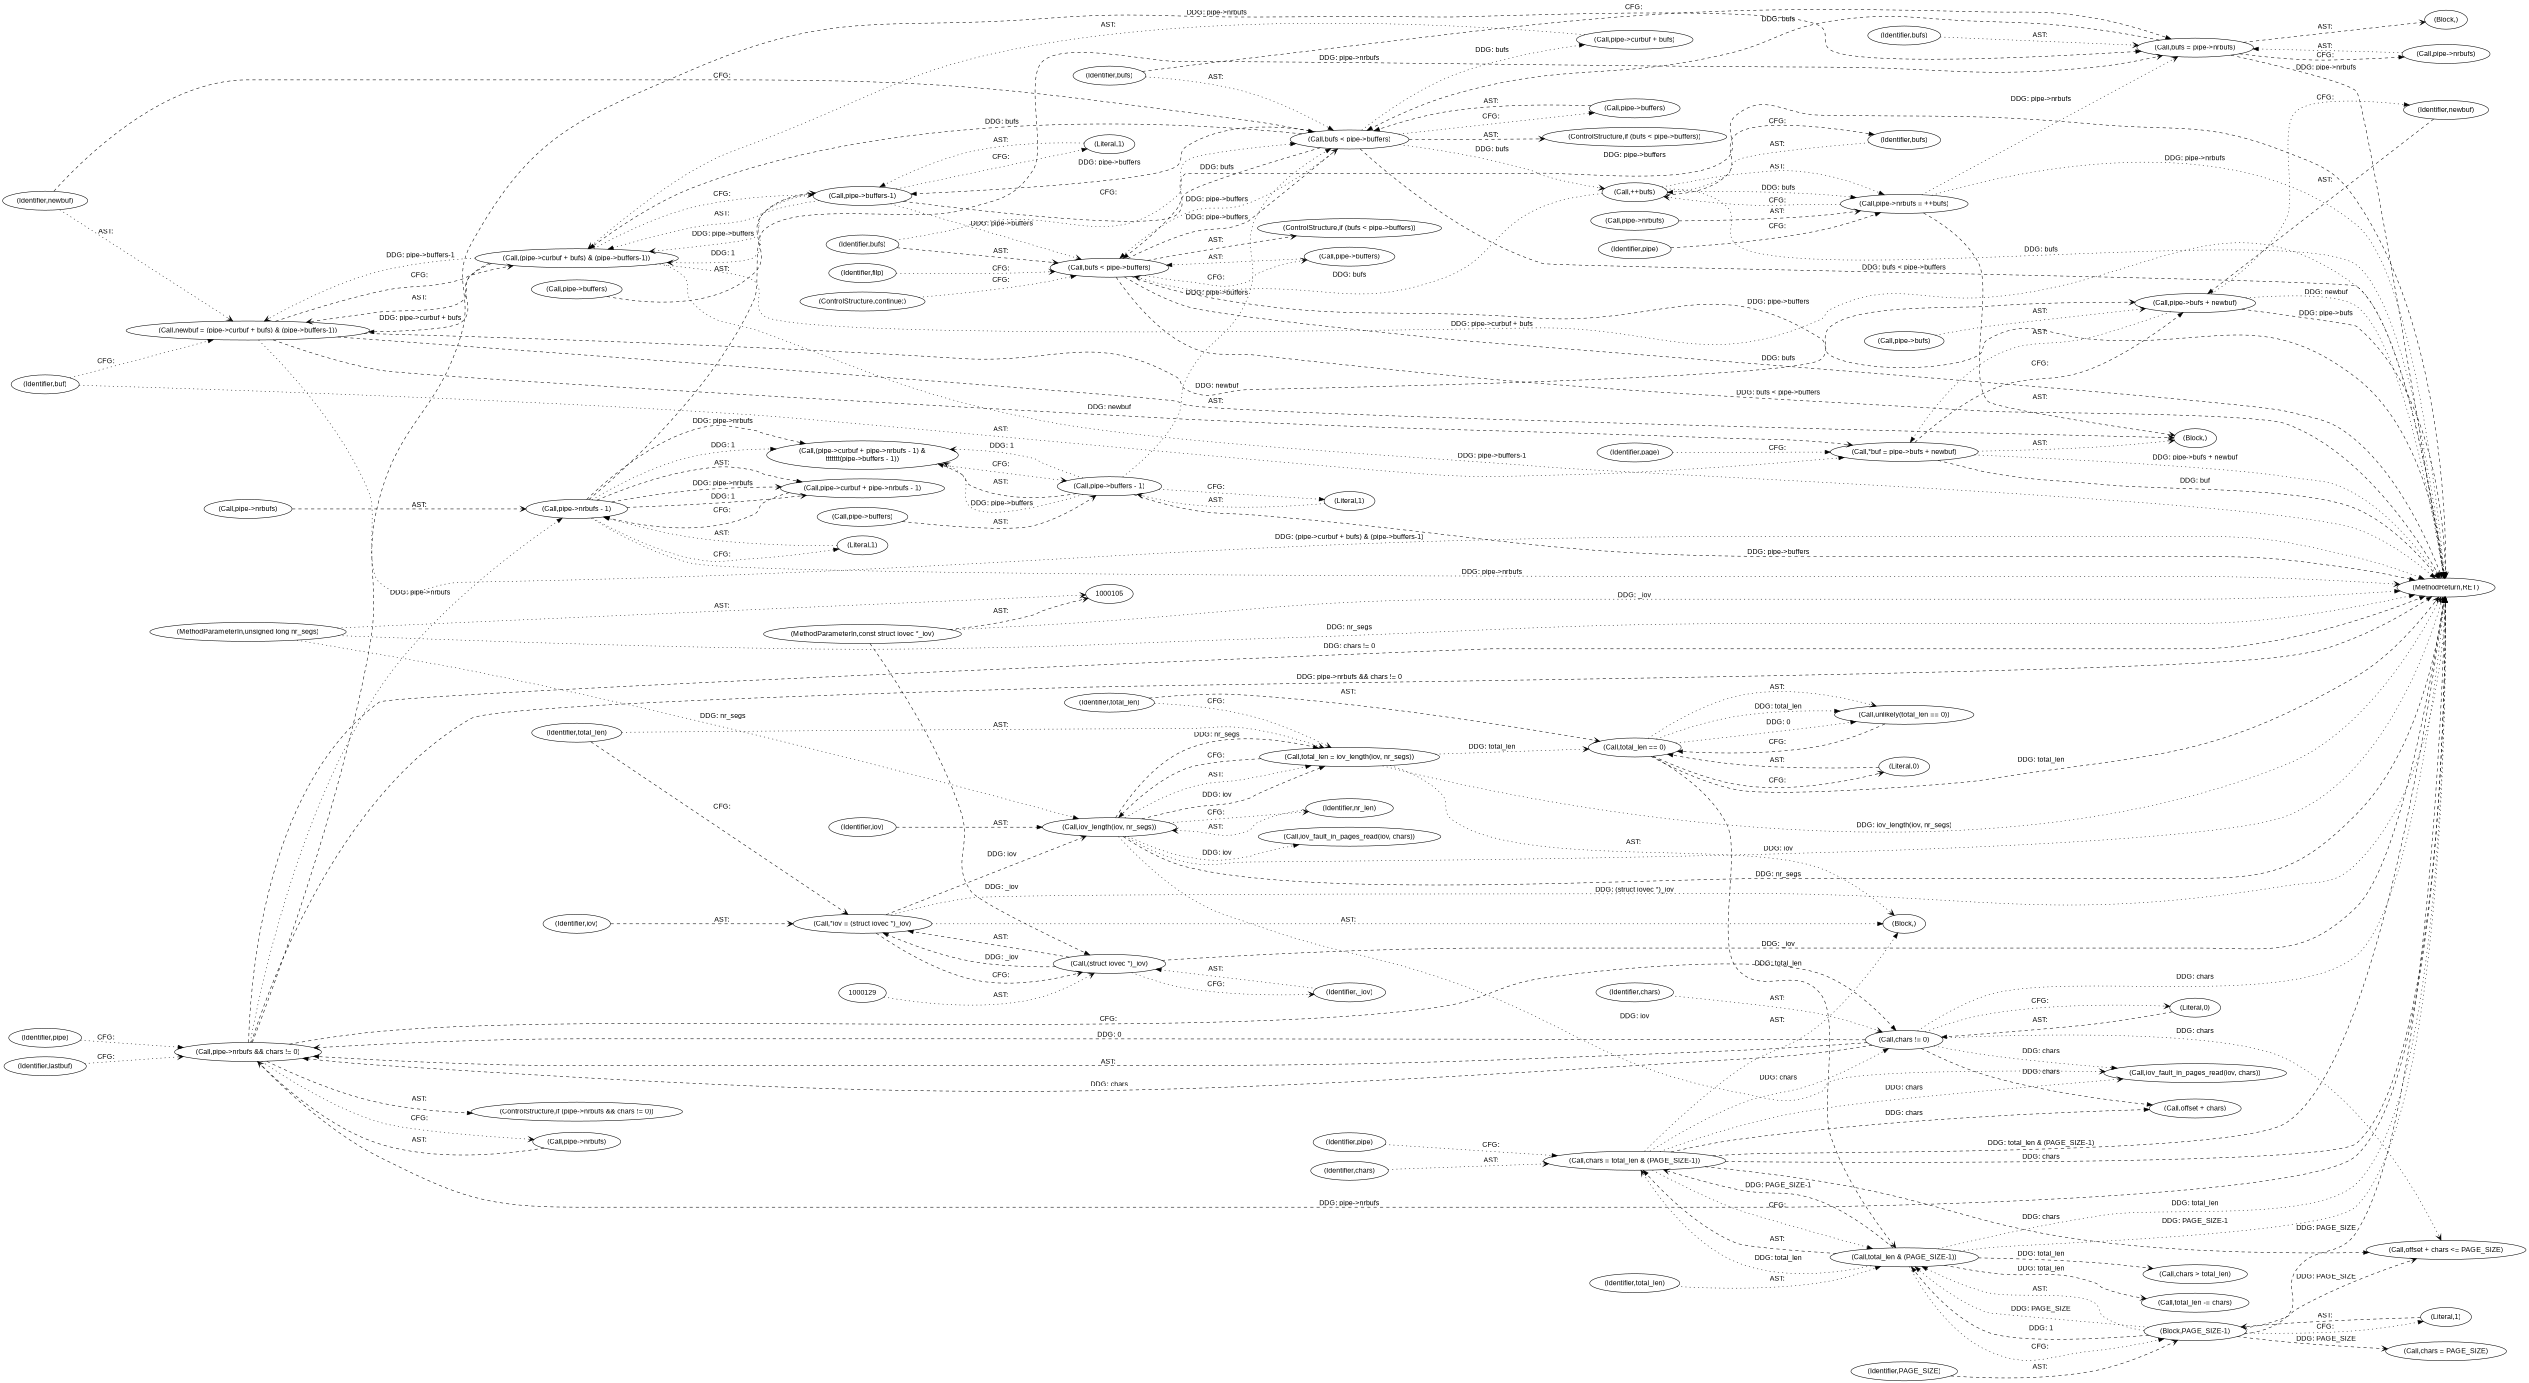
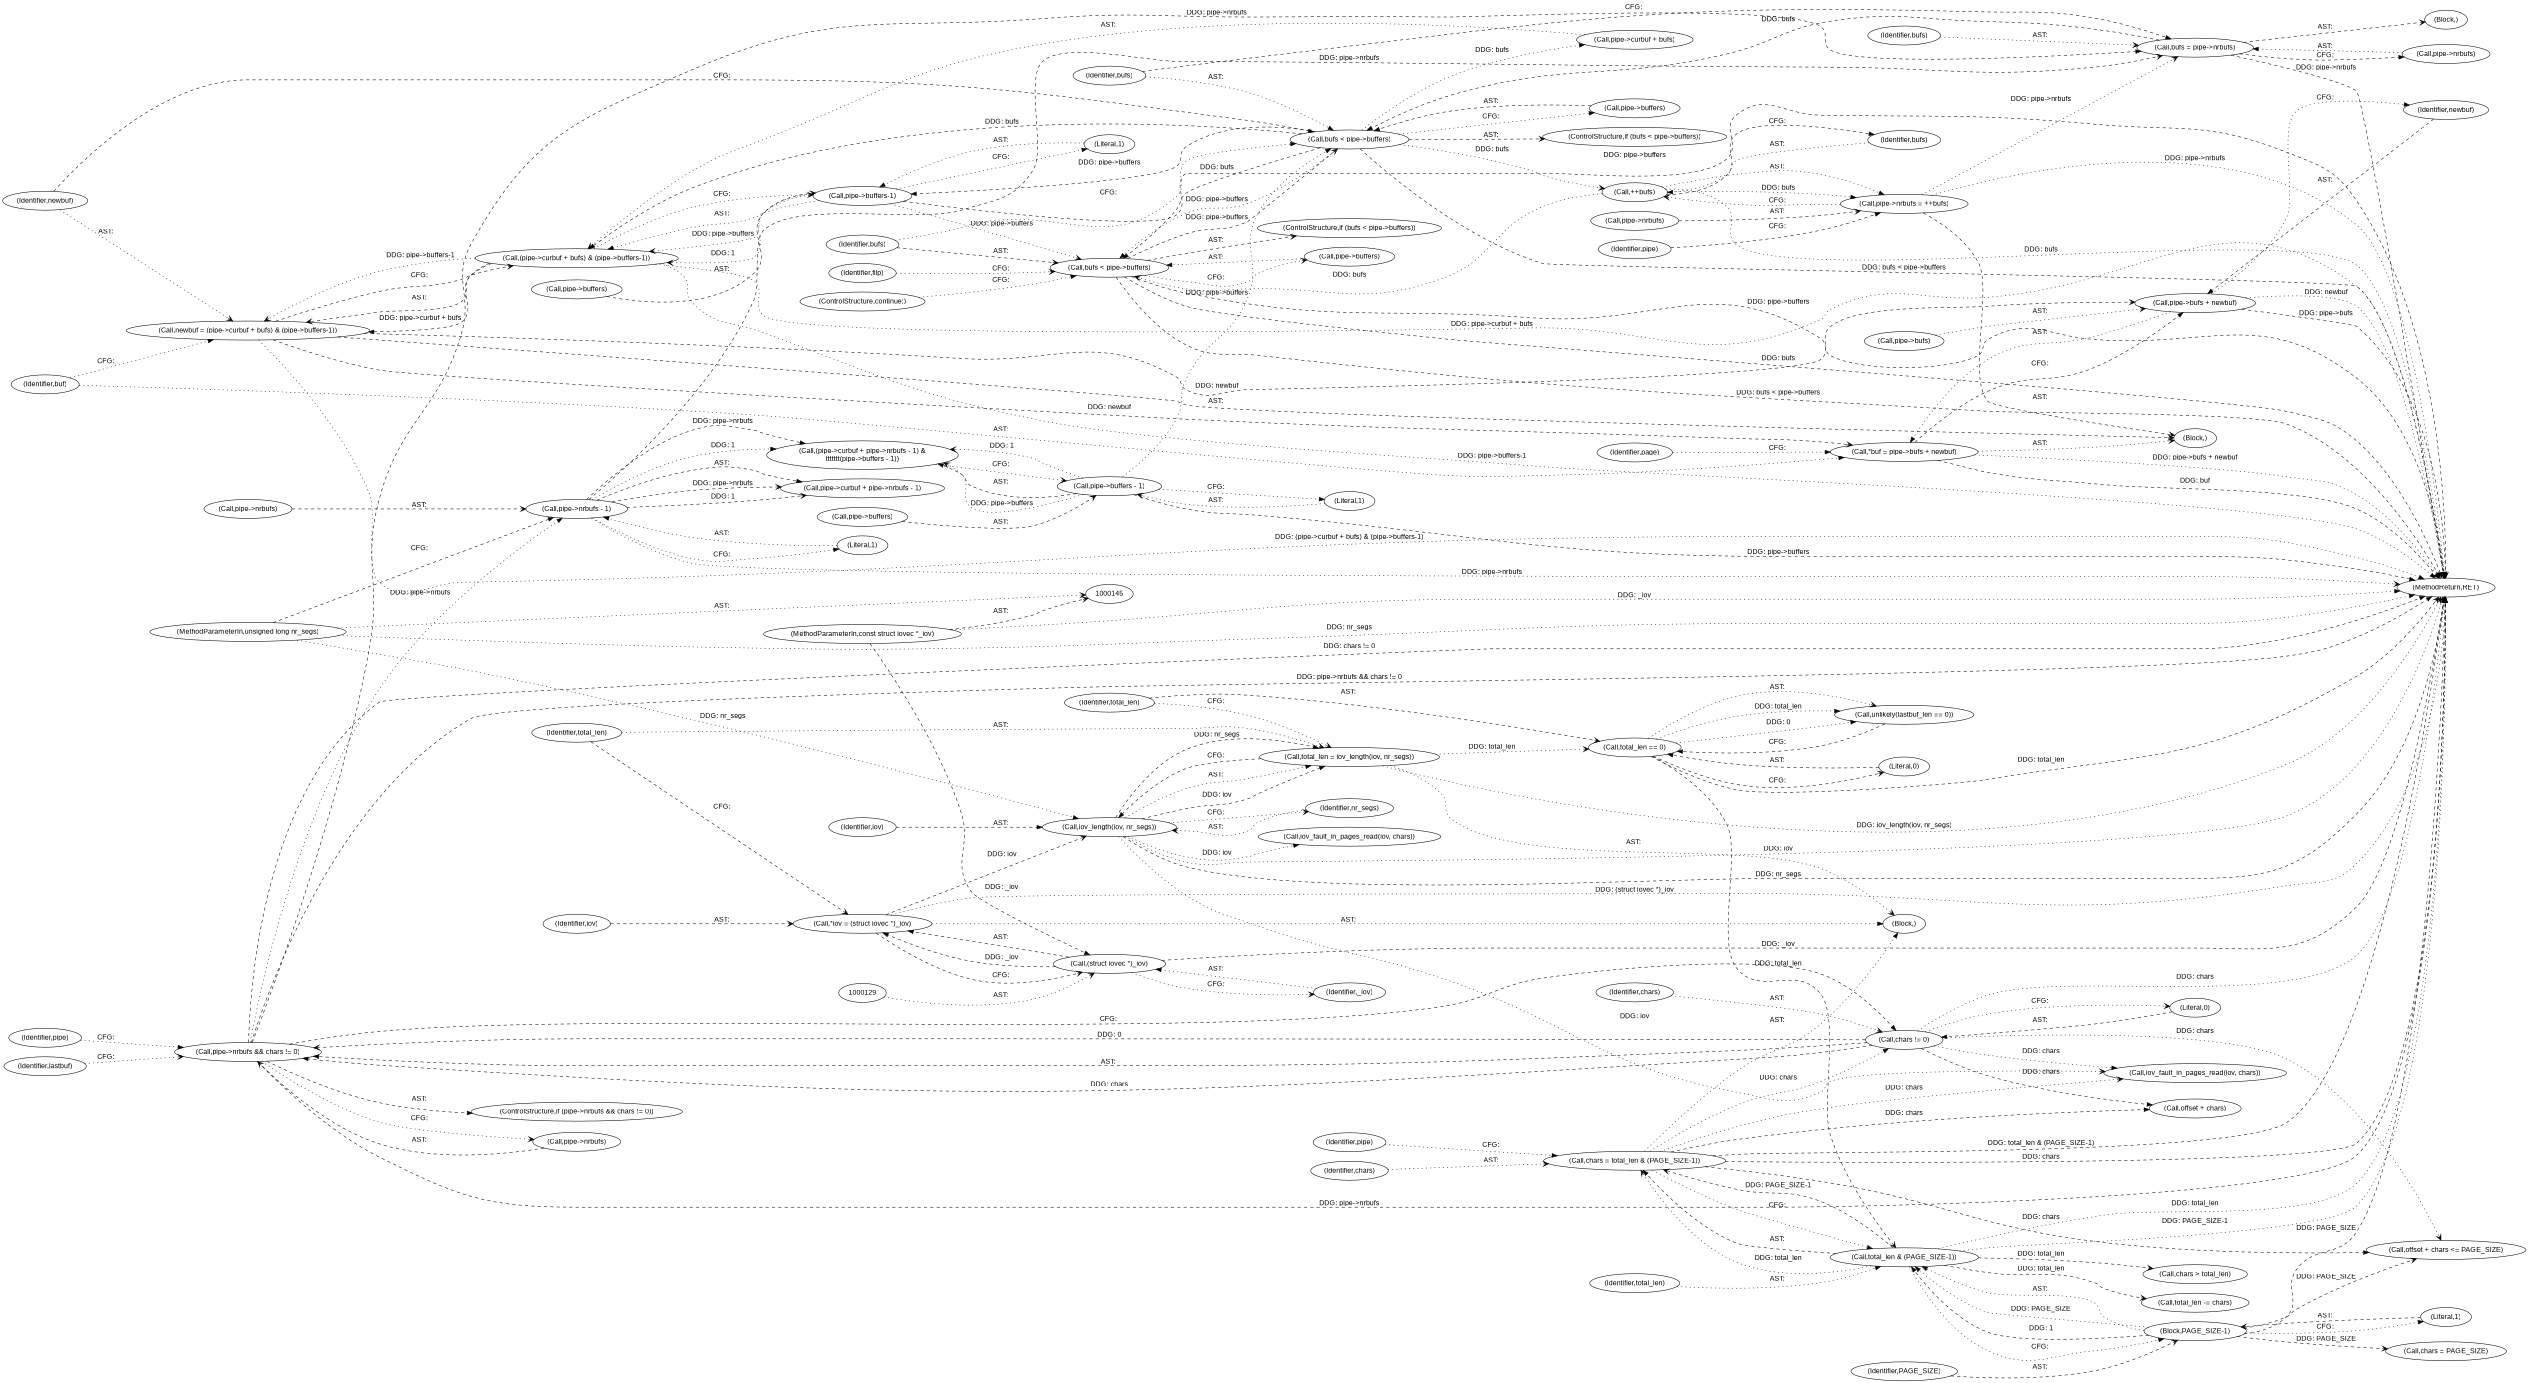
(704, 527) -> (411, 571)
(1109, 594) -> (1109, 594)
(1904, 715) -> (1904, 715)
(1350, 808) -> (1350, 808)
